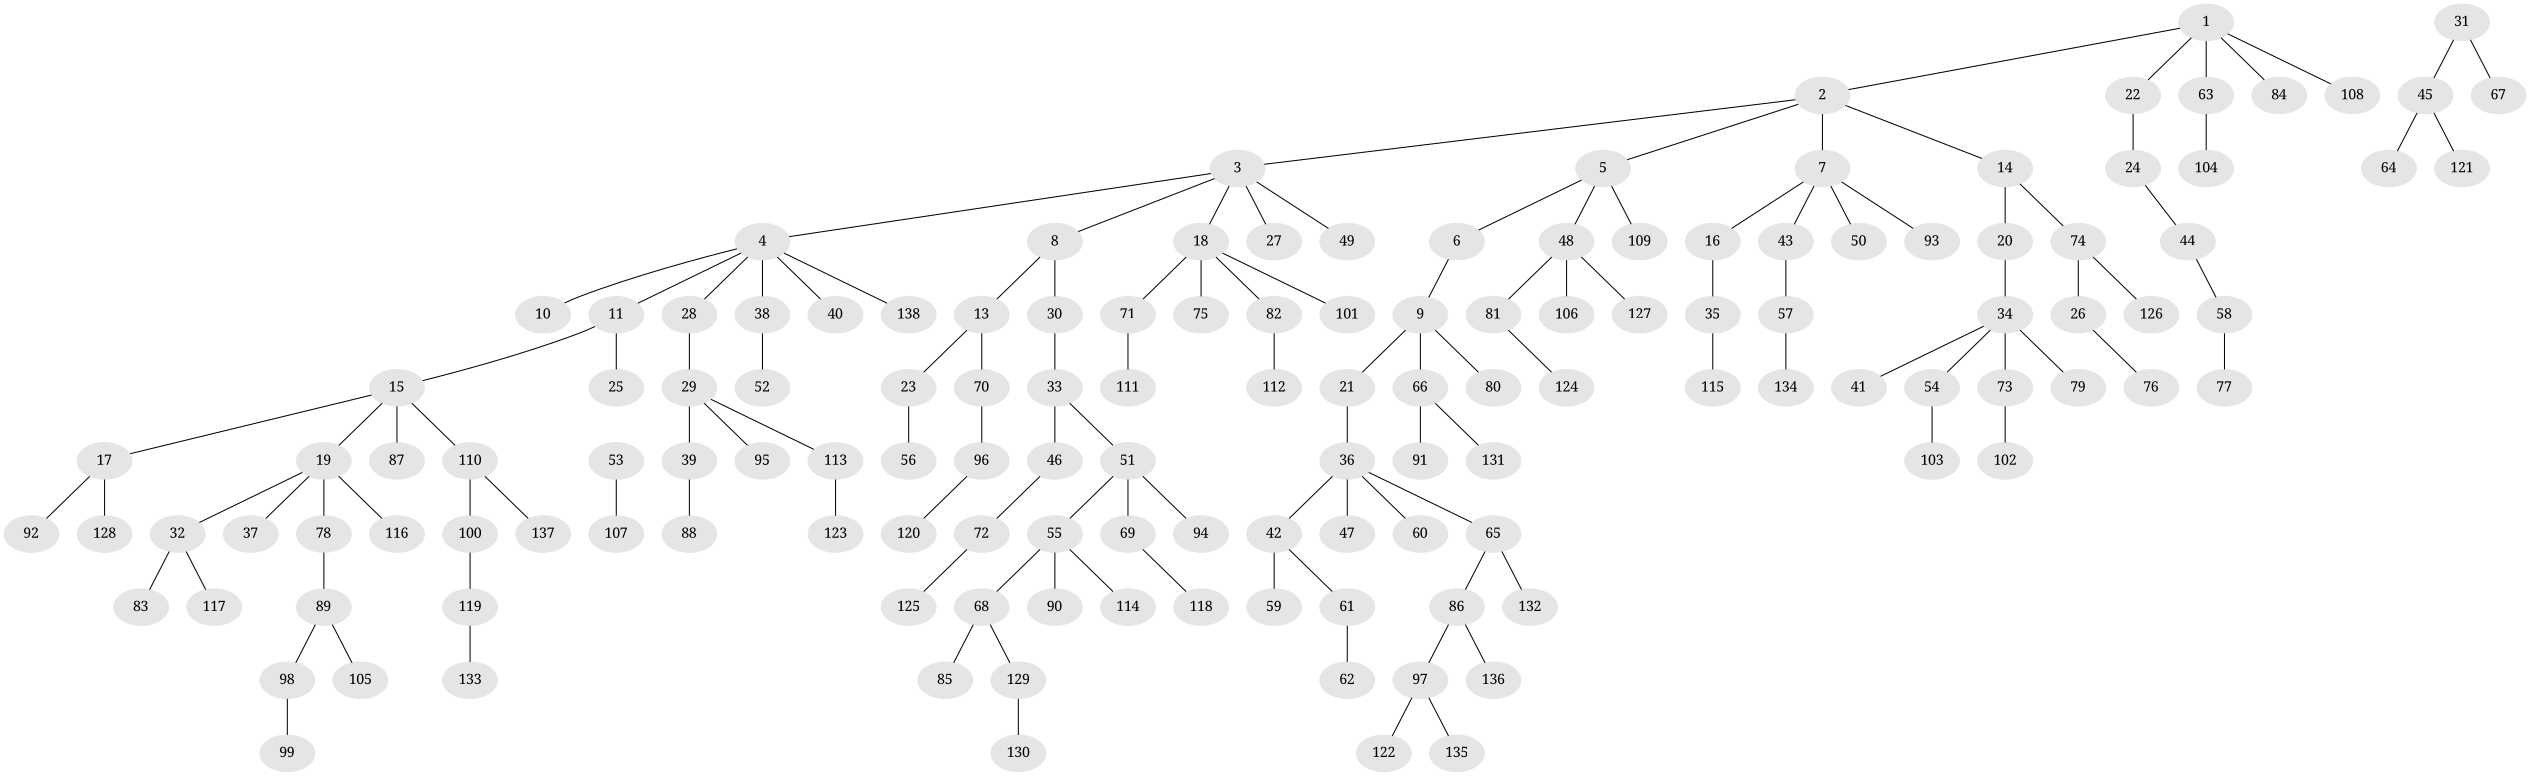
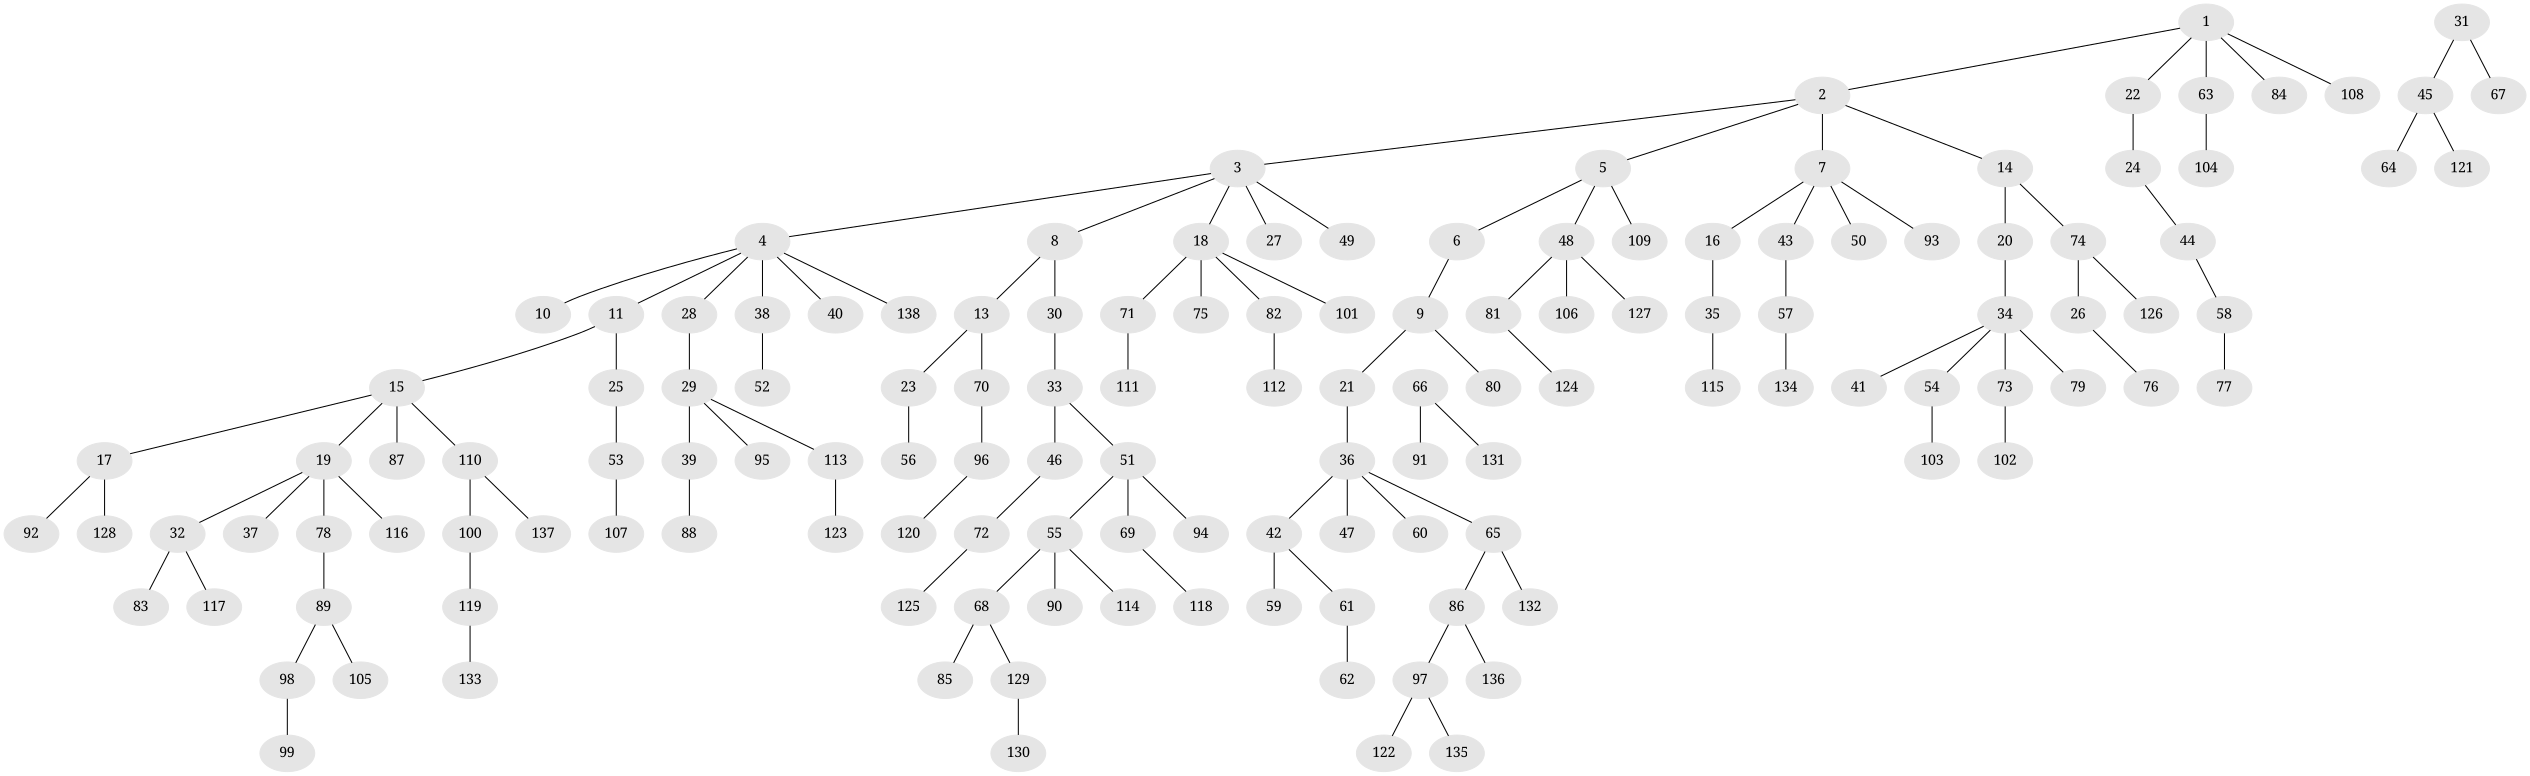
(1420, 351) -> none
none -> (616, 424)
